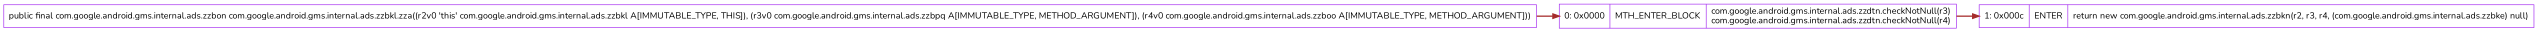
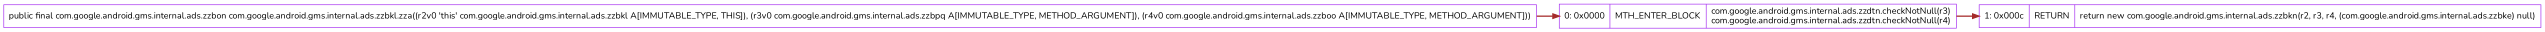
(2049, 16) -> (2052, 16)
